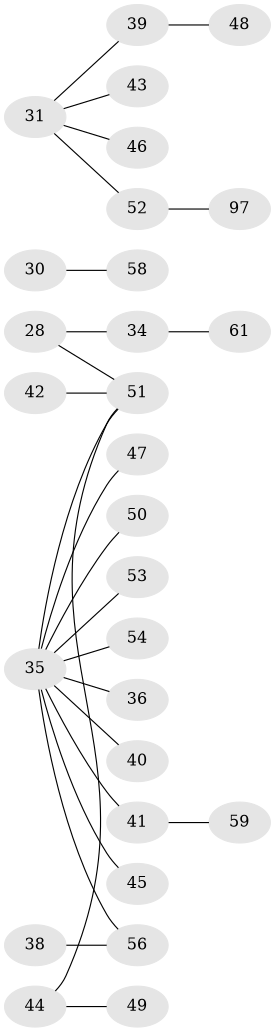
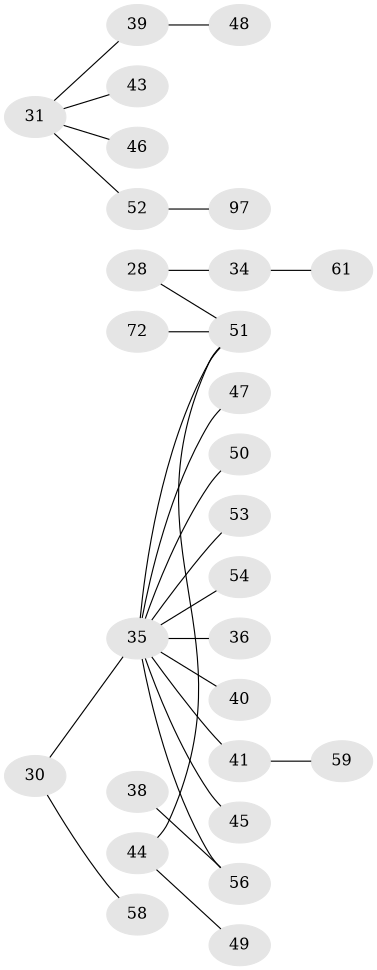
(35, 393) -> (137, 332)
none -> (86, 707)
